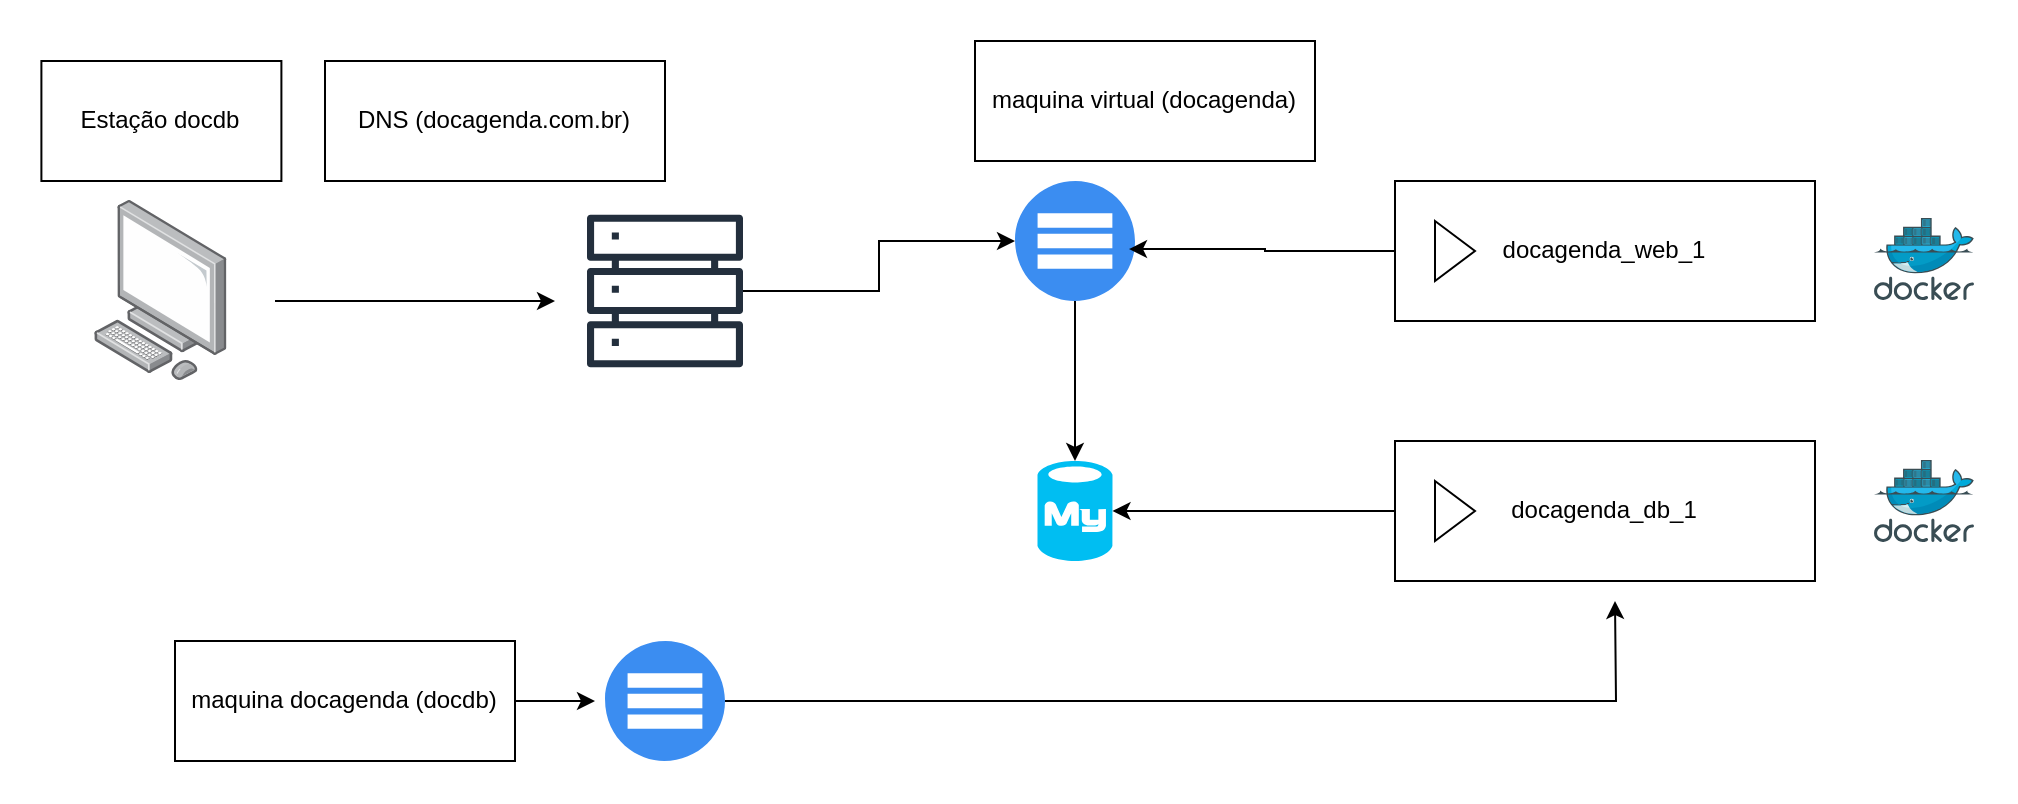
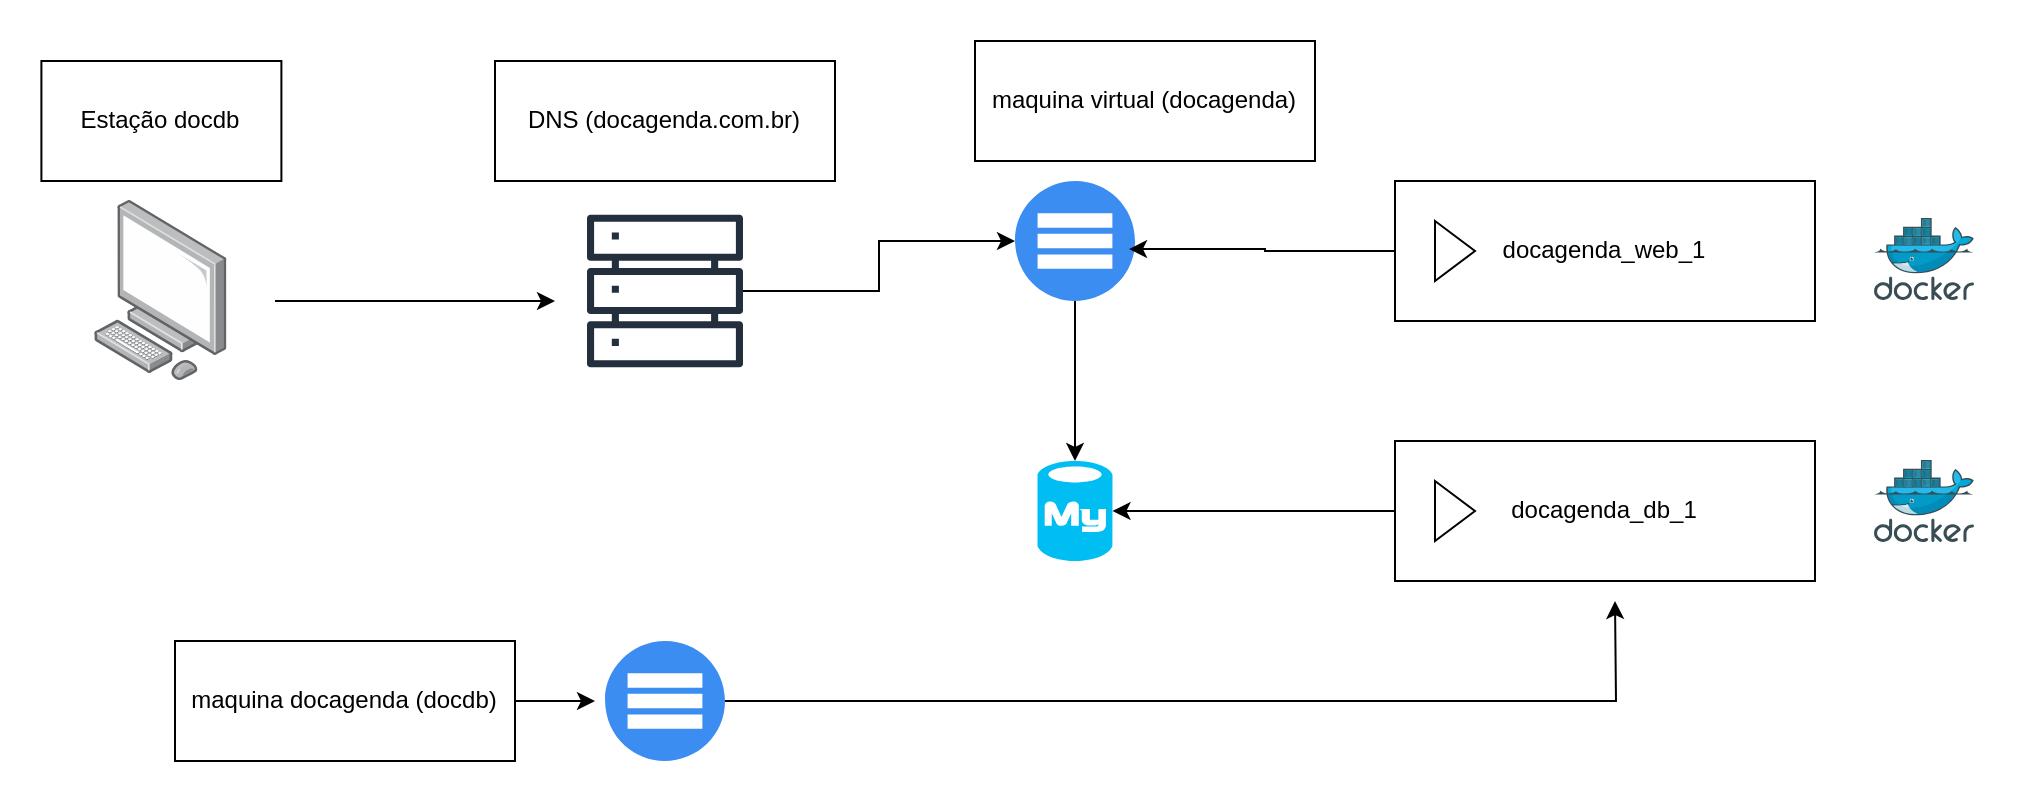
(495, 121) -> (665, 121)
